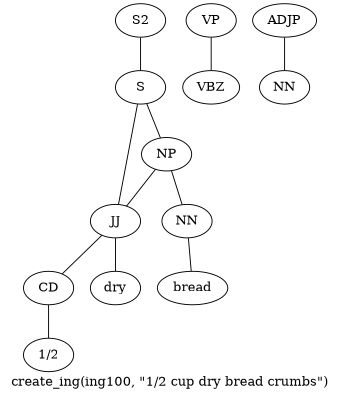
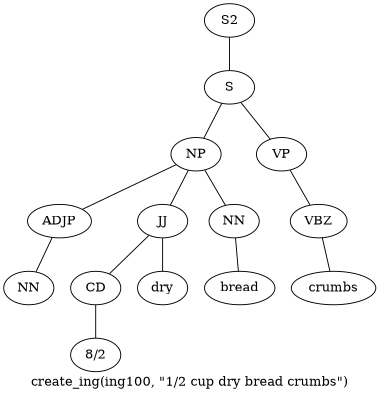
(128, 154) -> (256, 121)
none -> (129, 187)
none -> (334, 288)
(49, 355) -> (96, 355)
